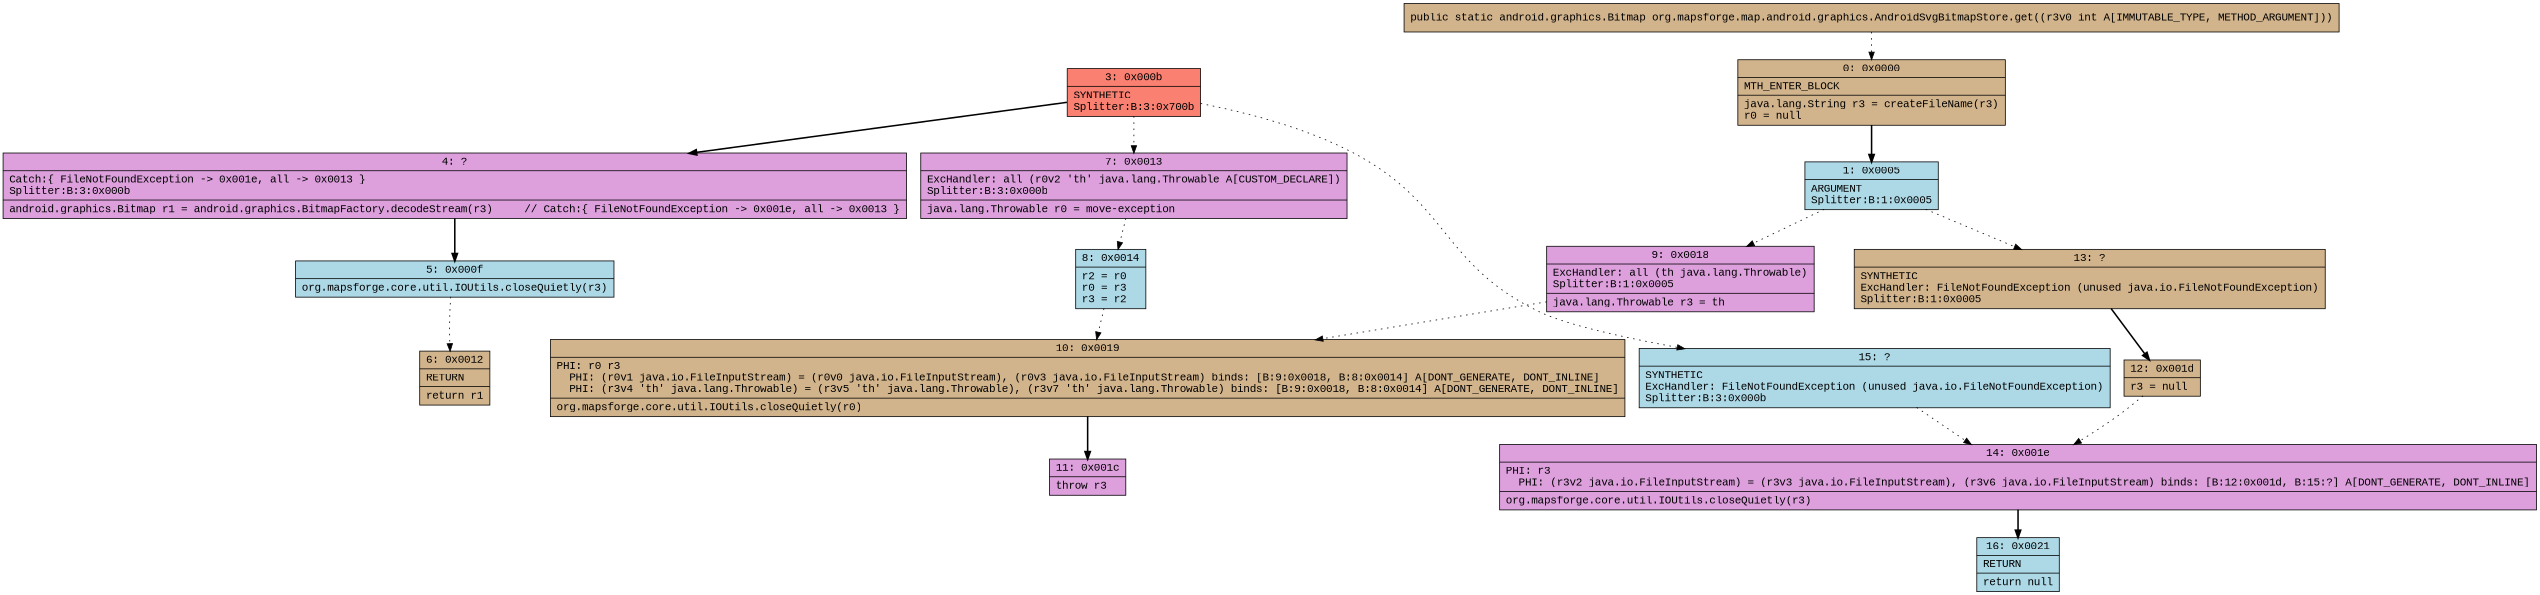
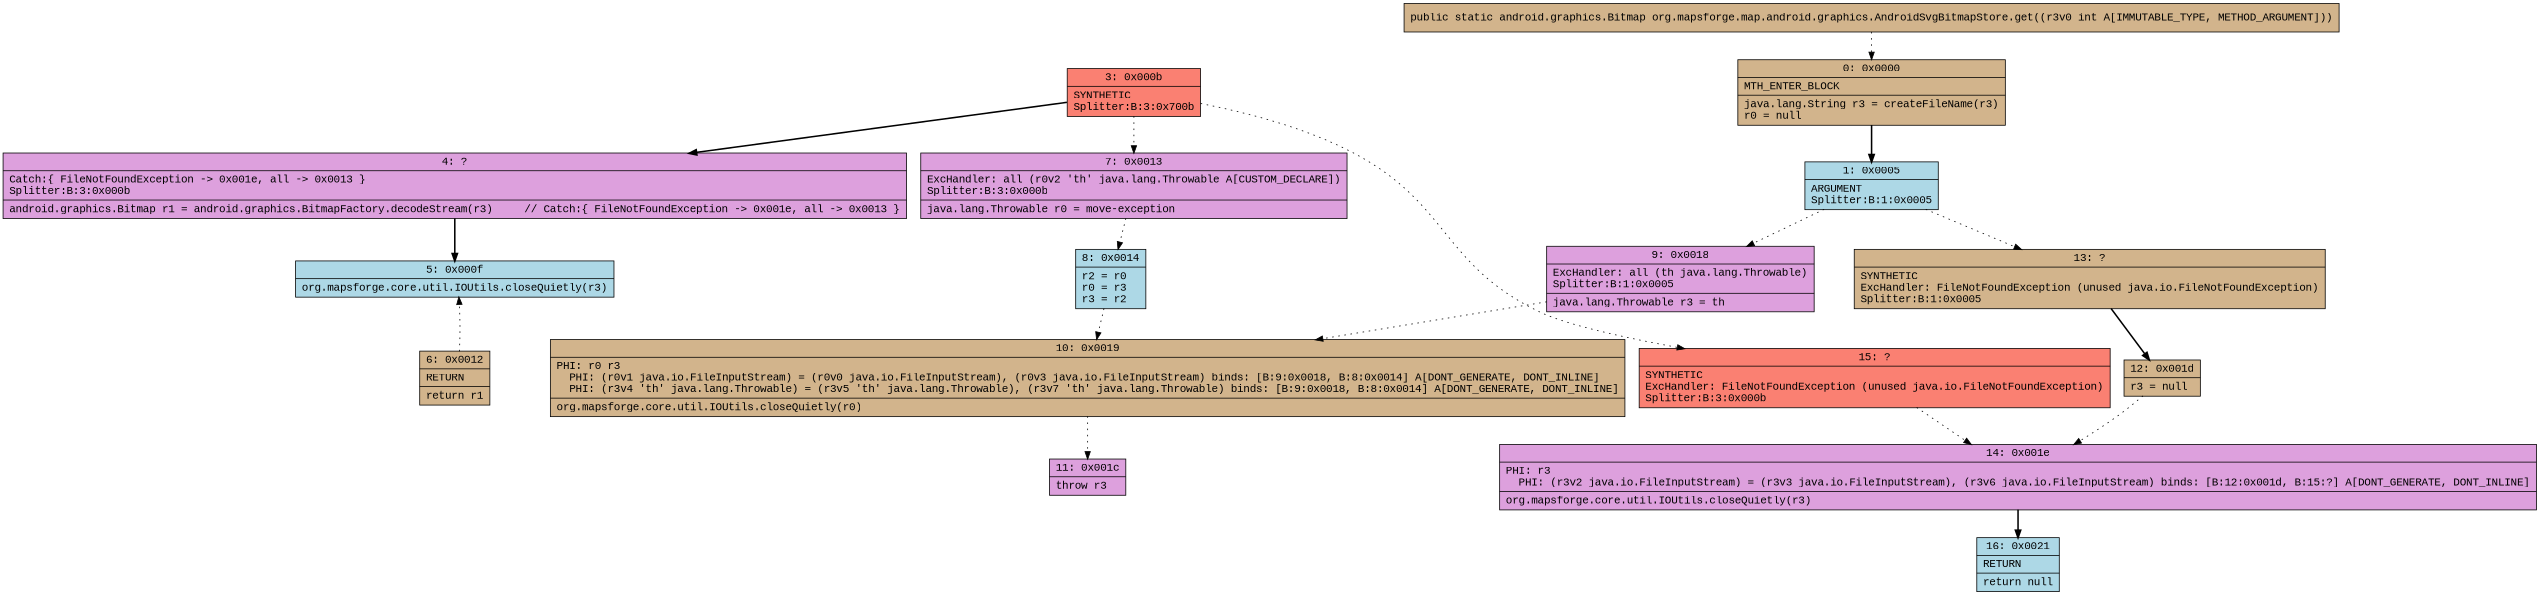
(450, 320) -> (460, 328)
(1875, 378) -> (1875, 378)
(1088, 434) -> (1088, 434)
